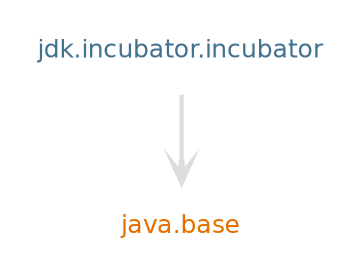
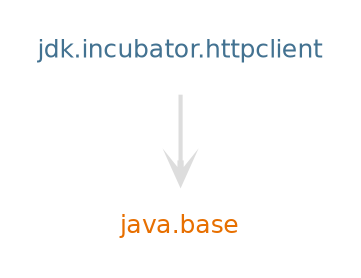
(182, 51) -> (181, 51)
